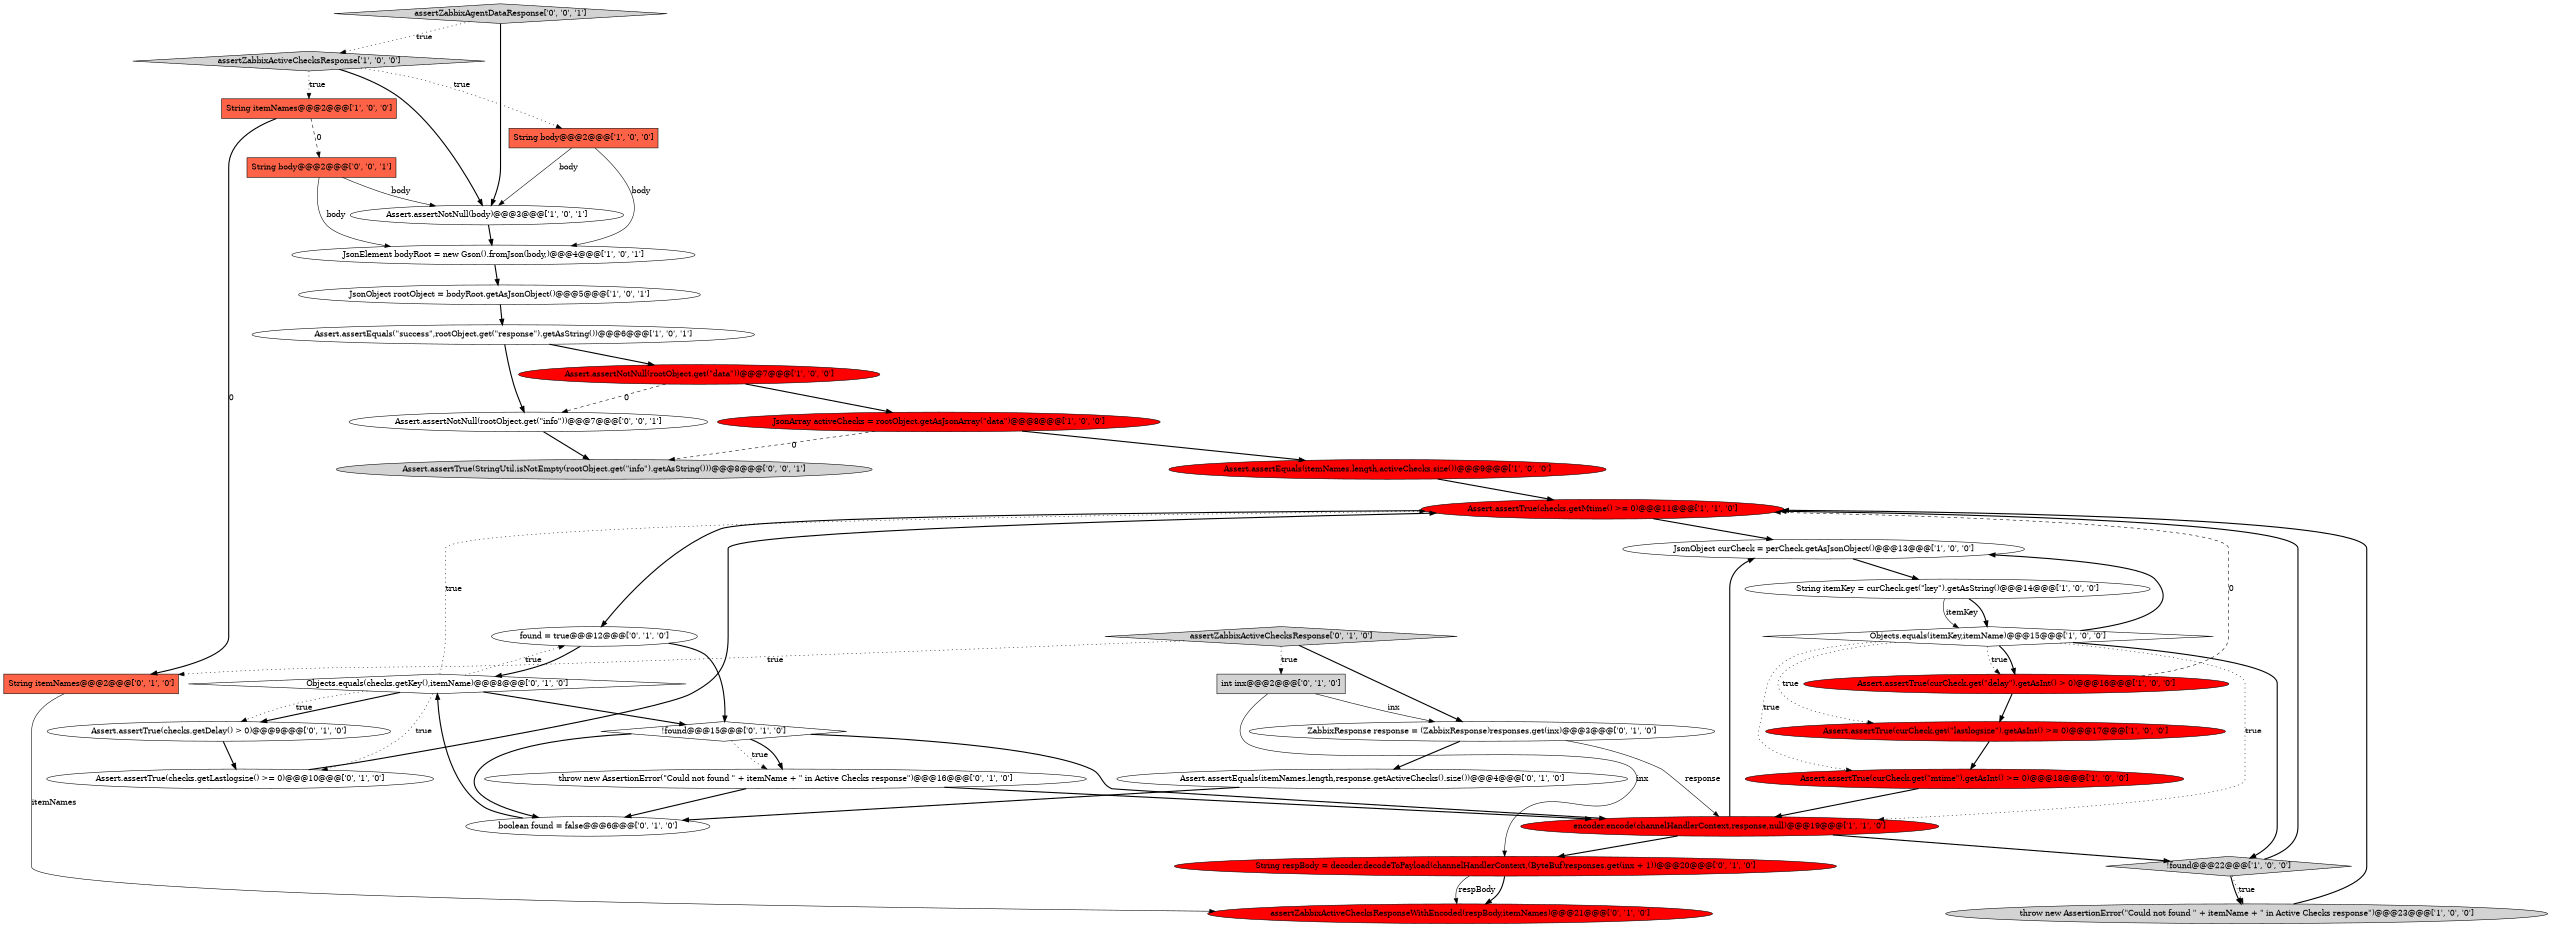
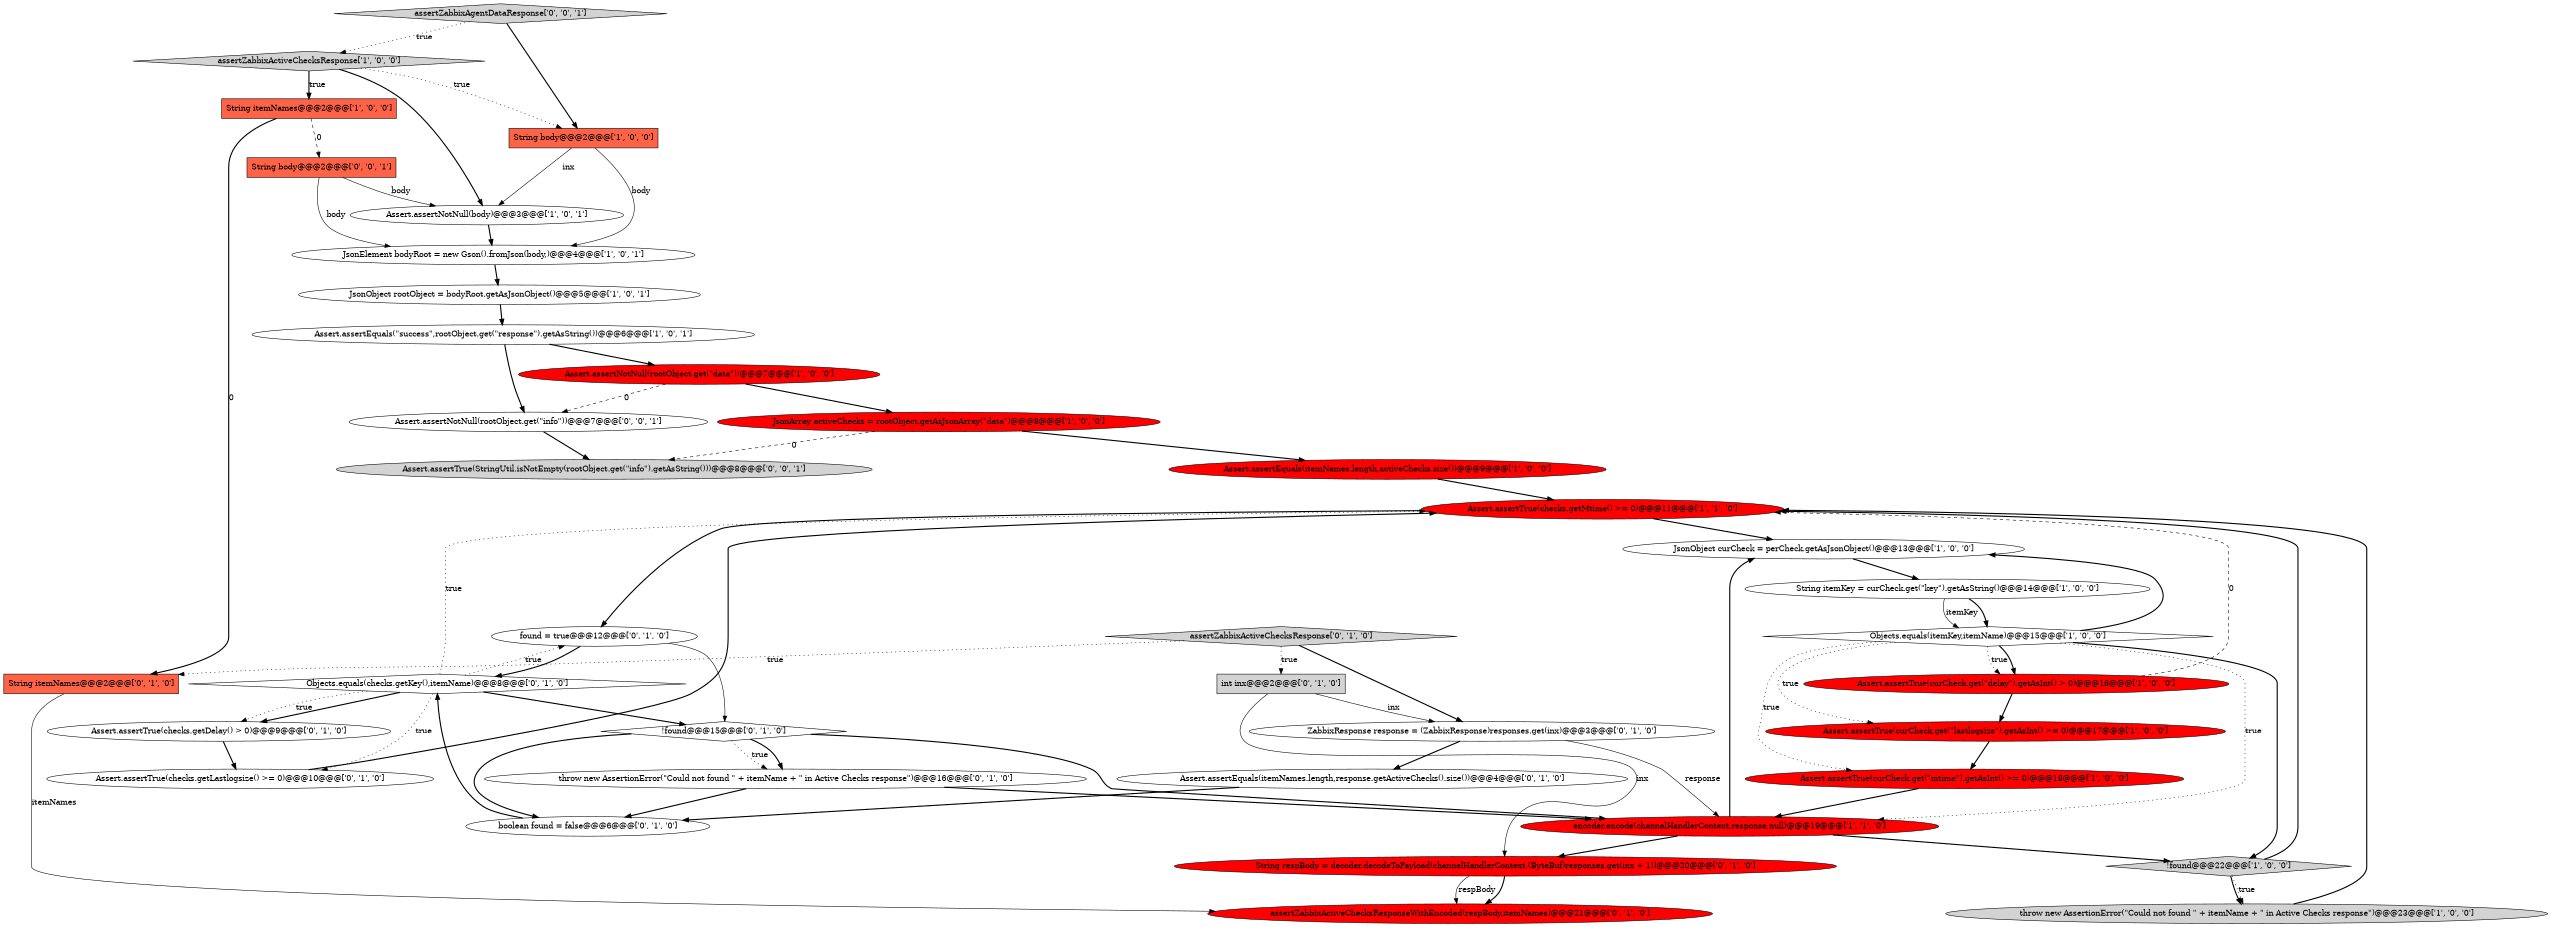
(309, 82) -> (309, 82)
(501, 112) -> (540, 73)
(568, 168) -> (568, 168)
(714, 665) -> (714, 665)
